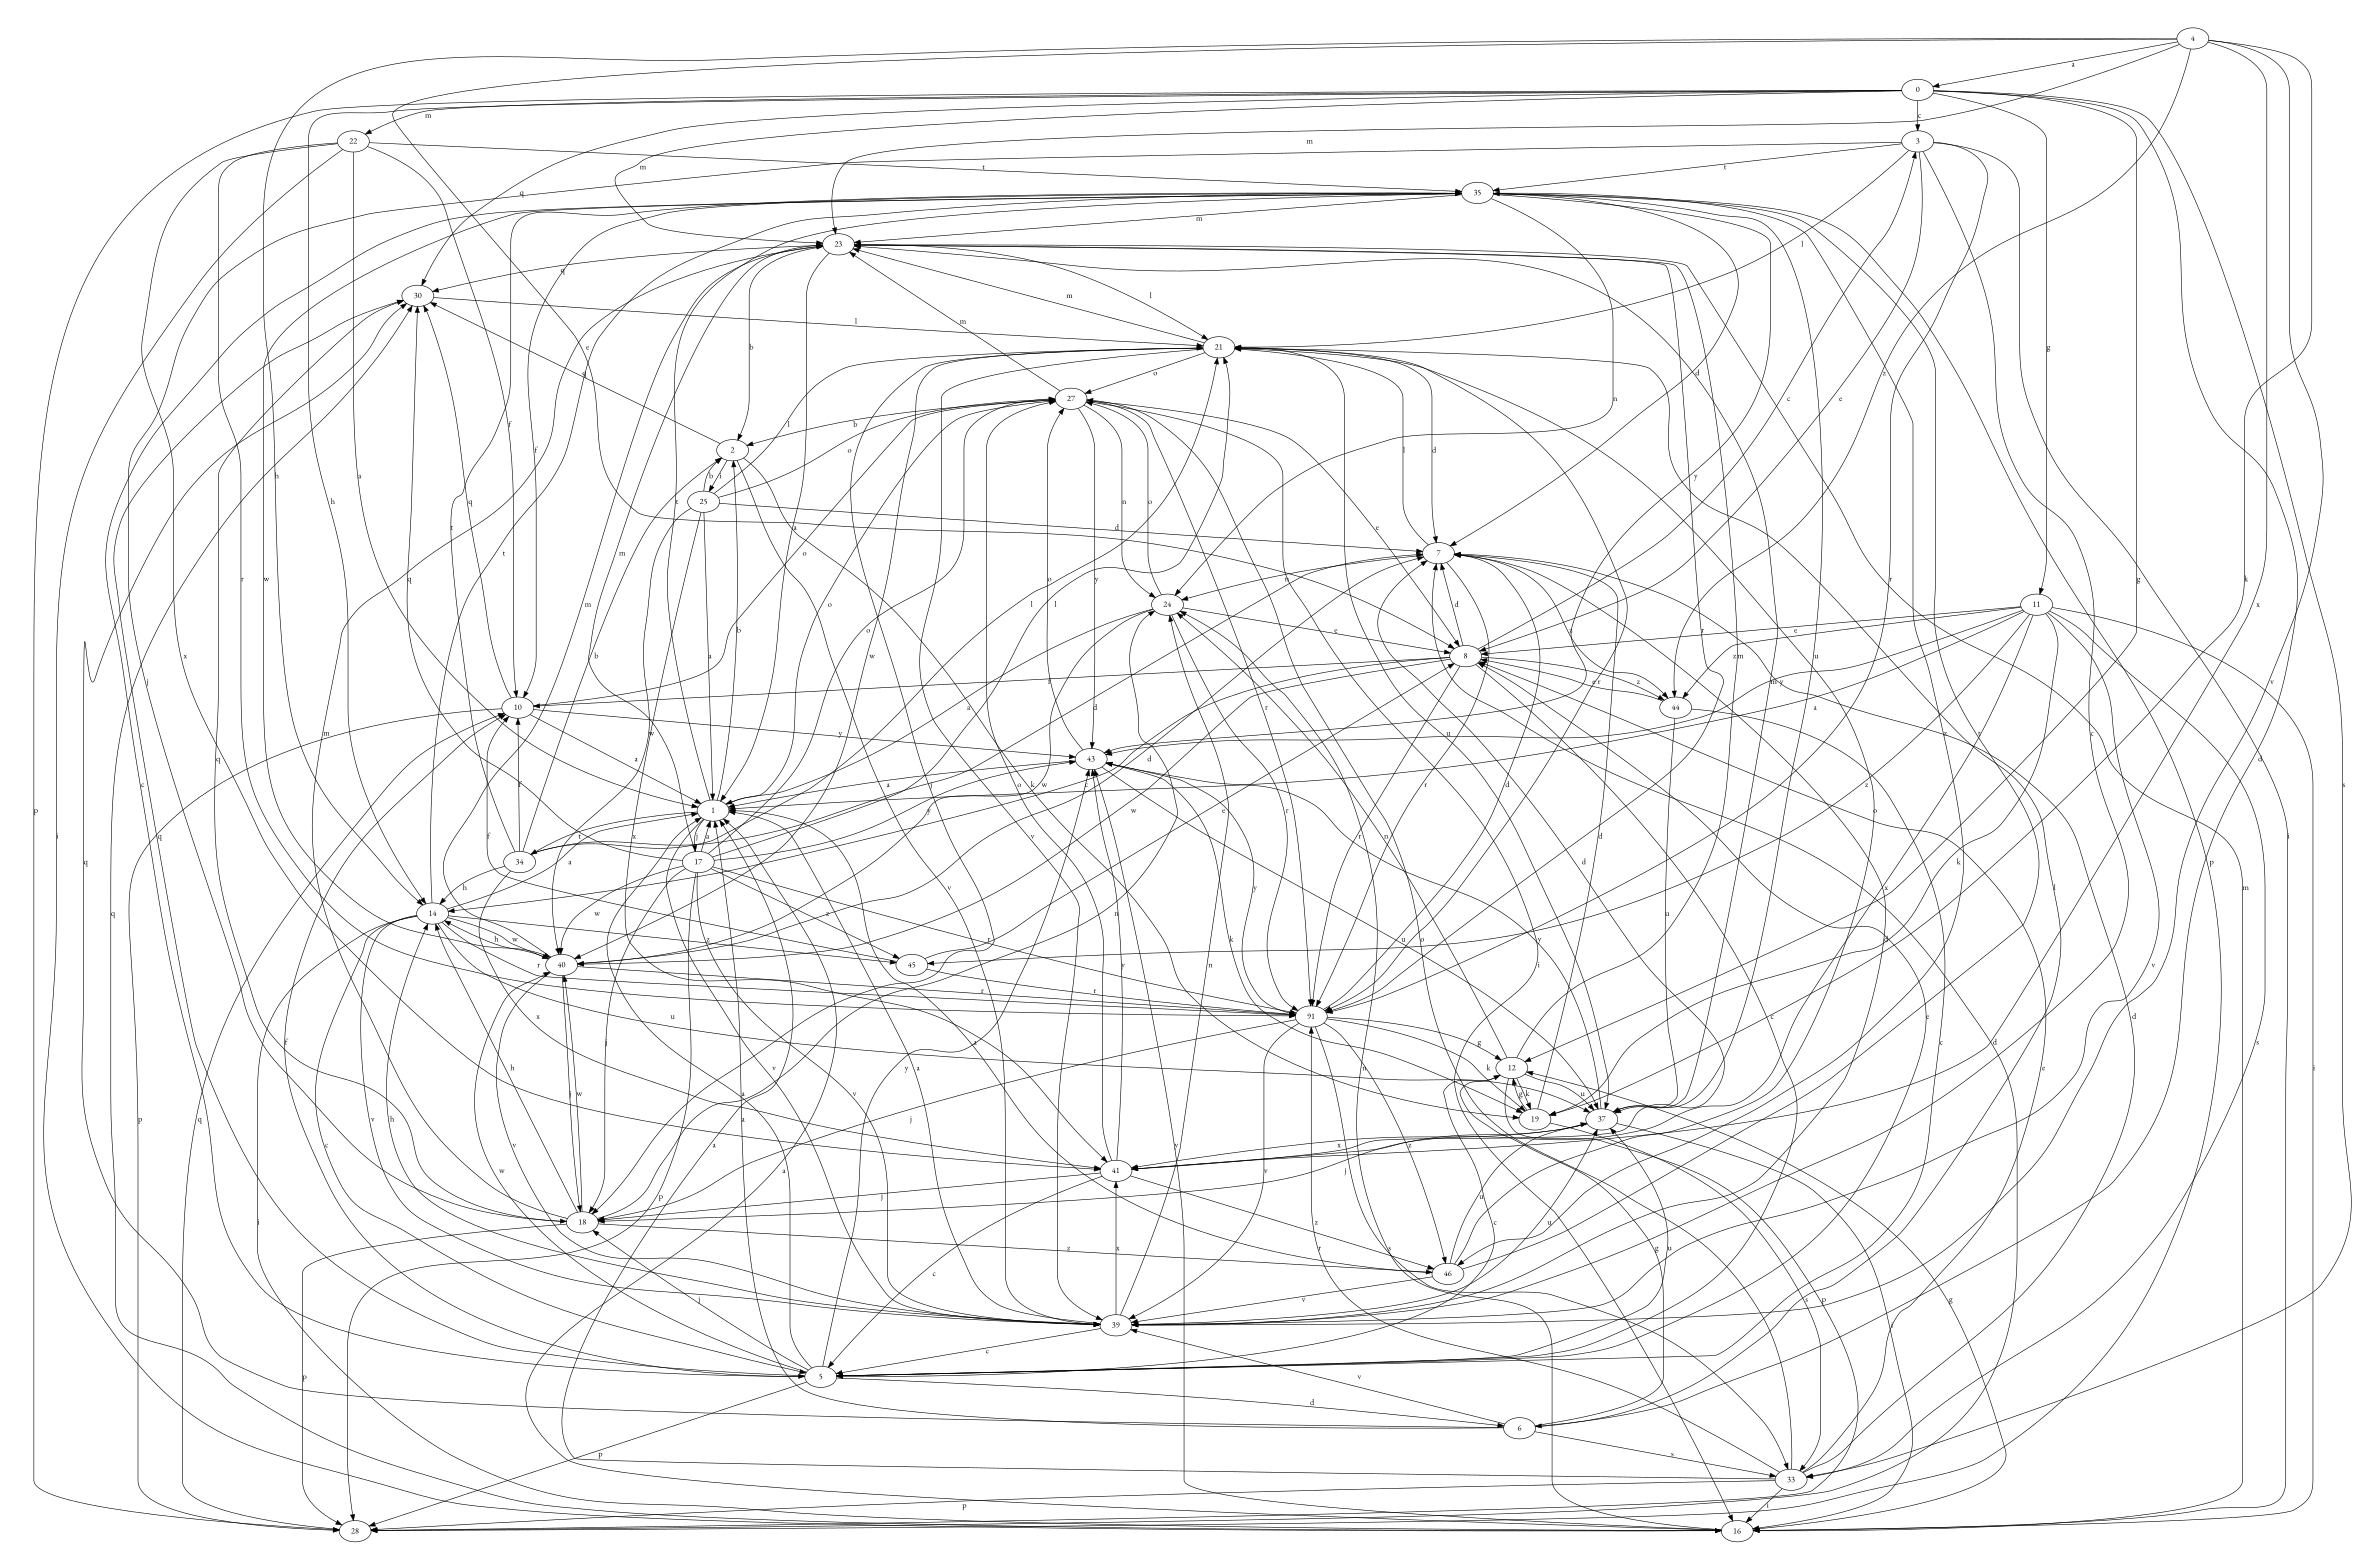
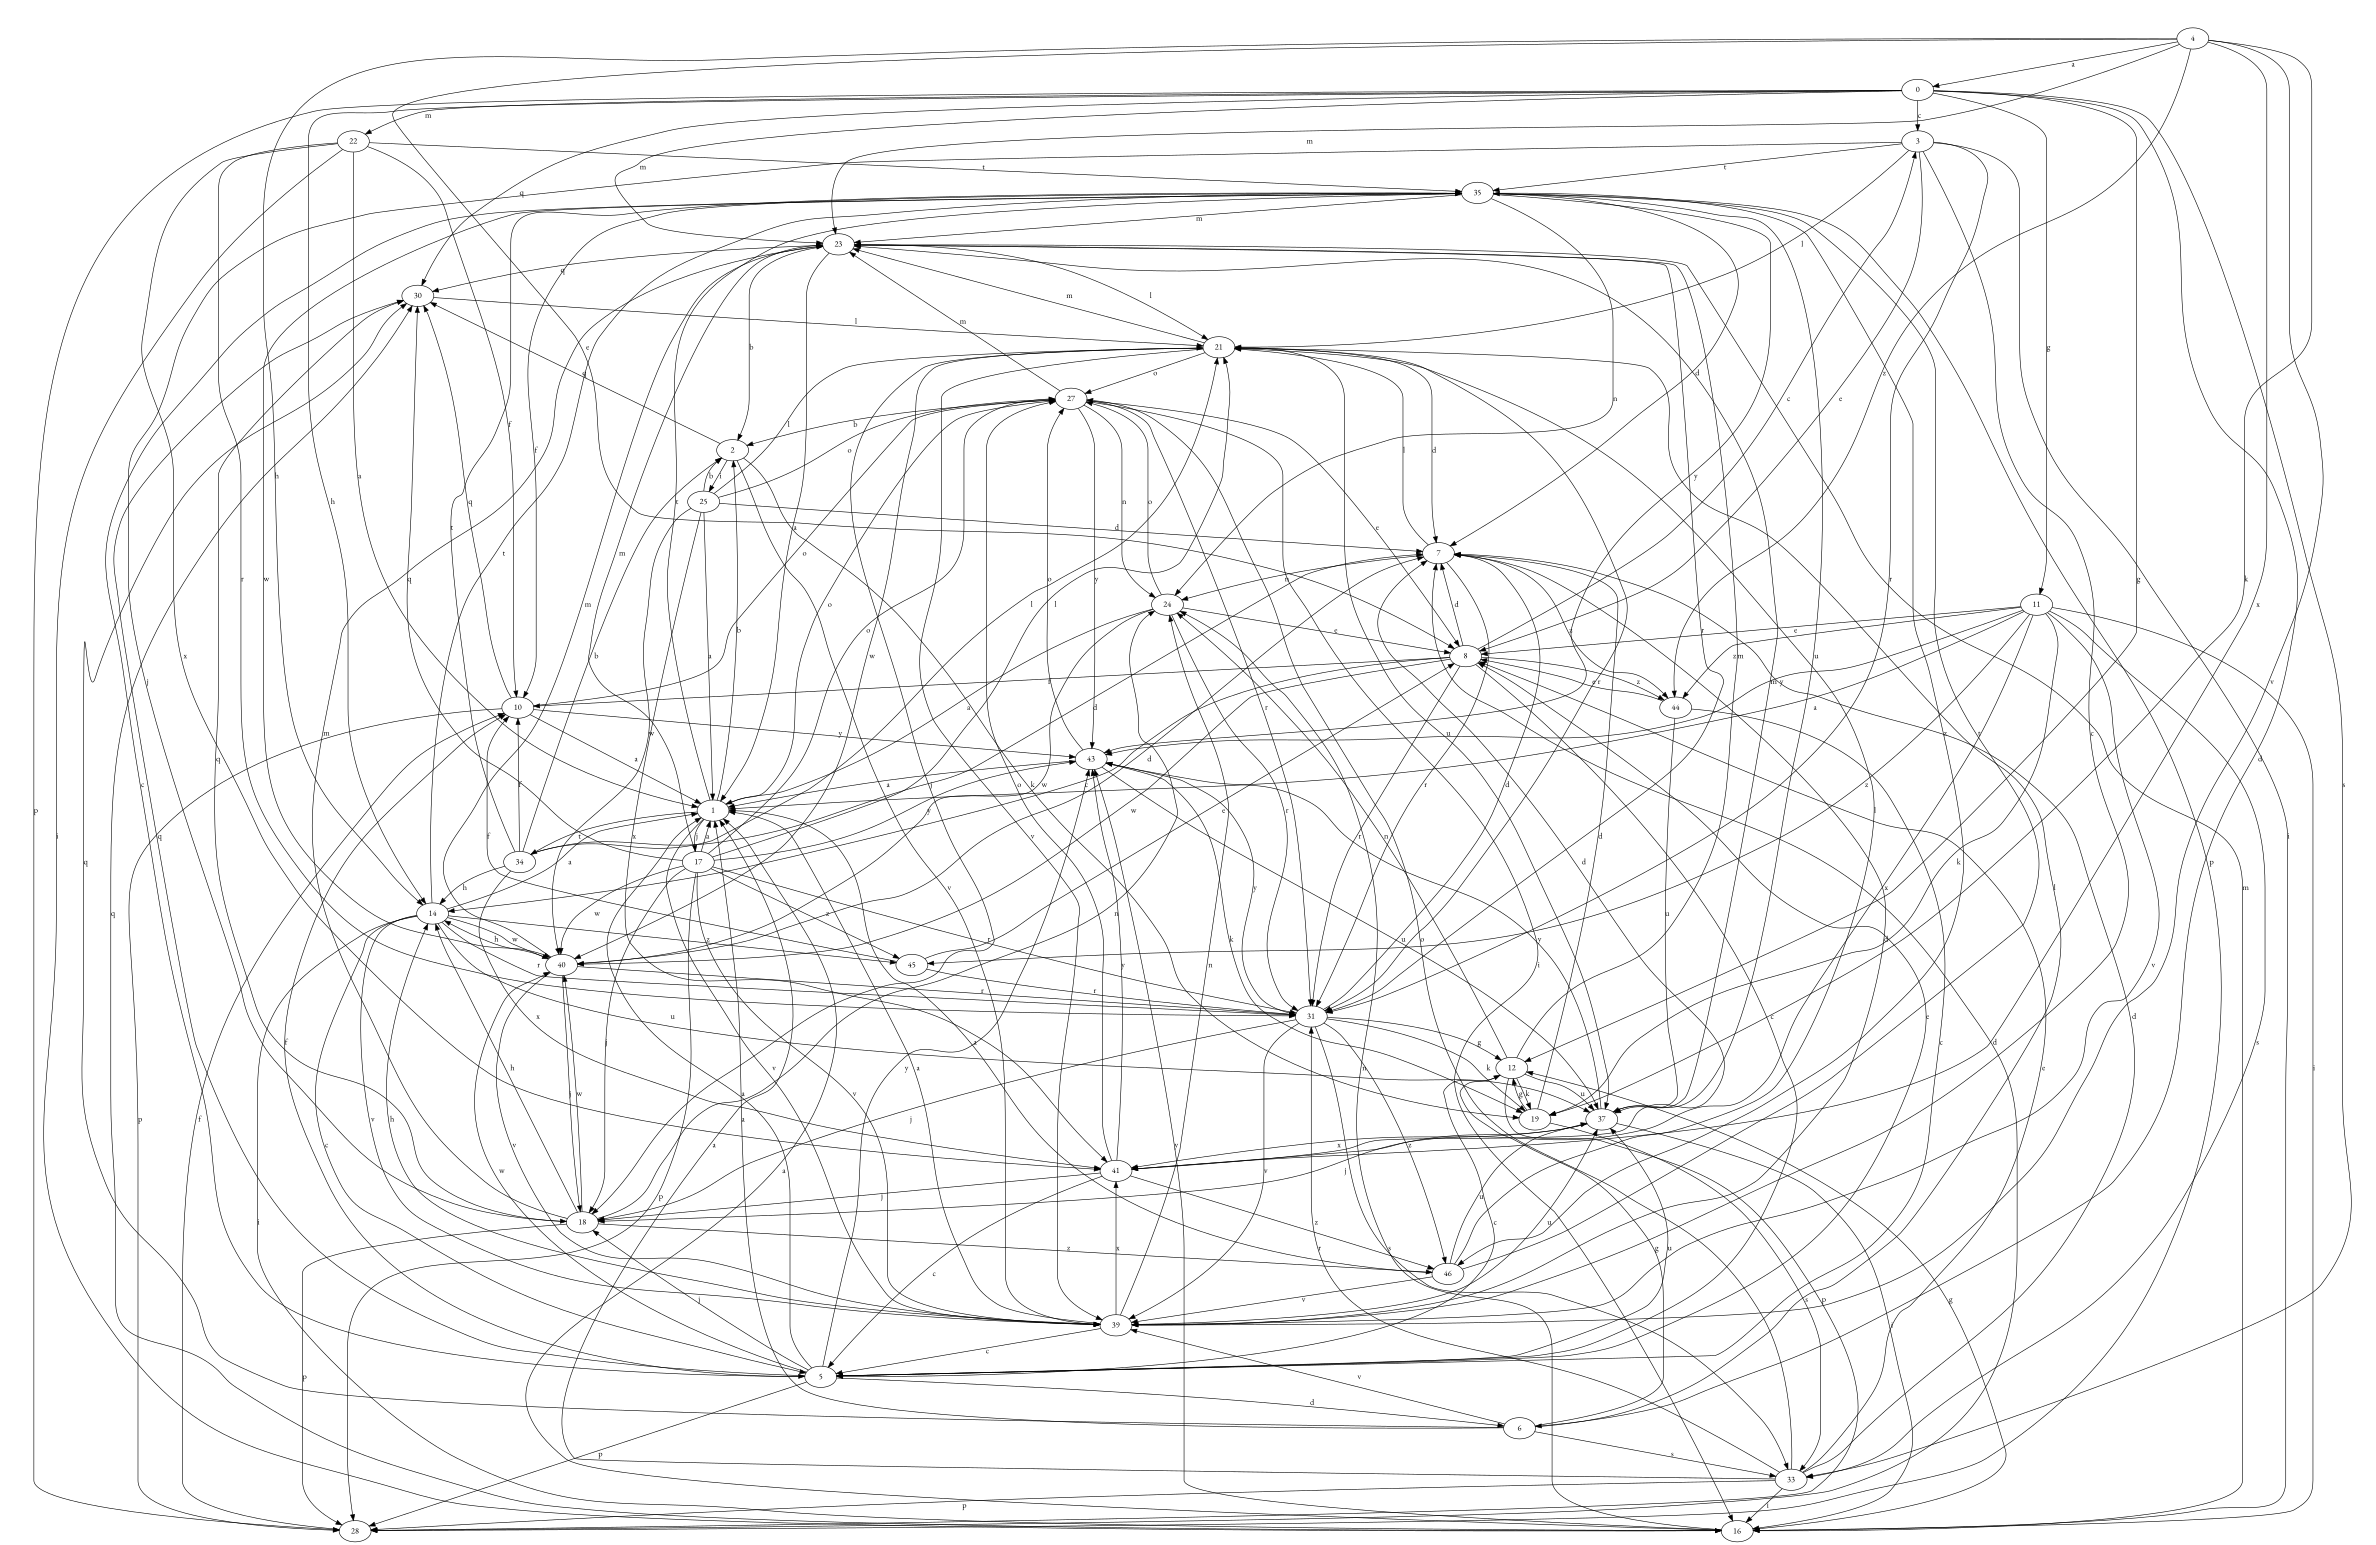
(1875, 811) -> (1875, 811)
(1311, 1016) -> (1311, 1016)
(200, 1119) -> (200, 1119)
